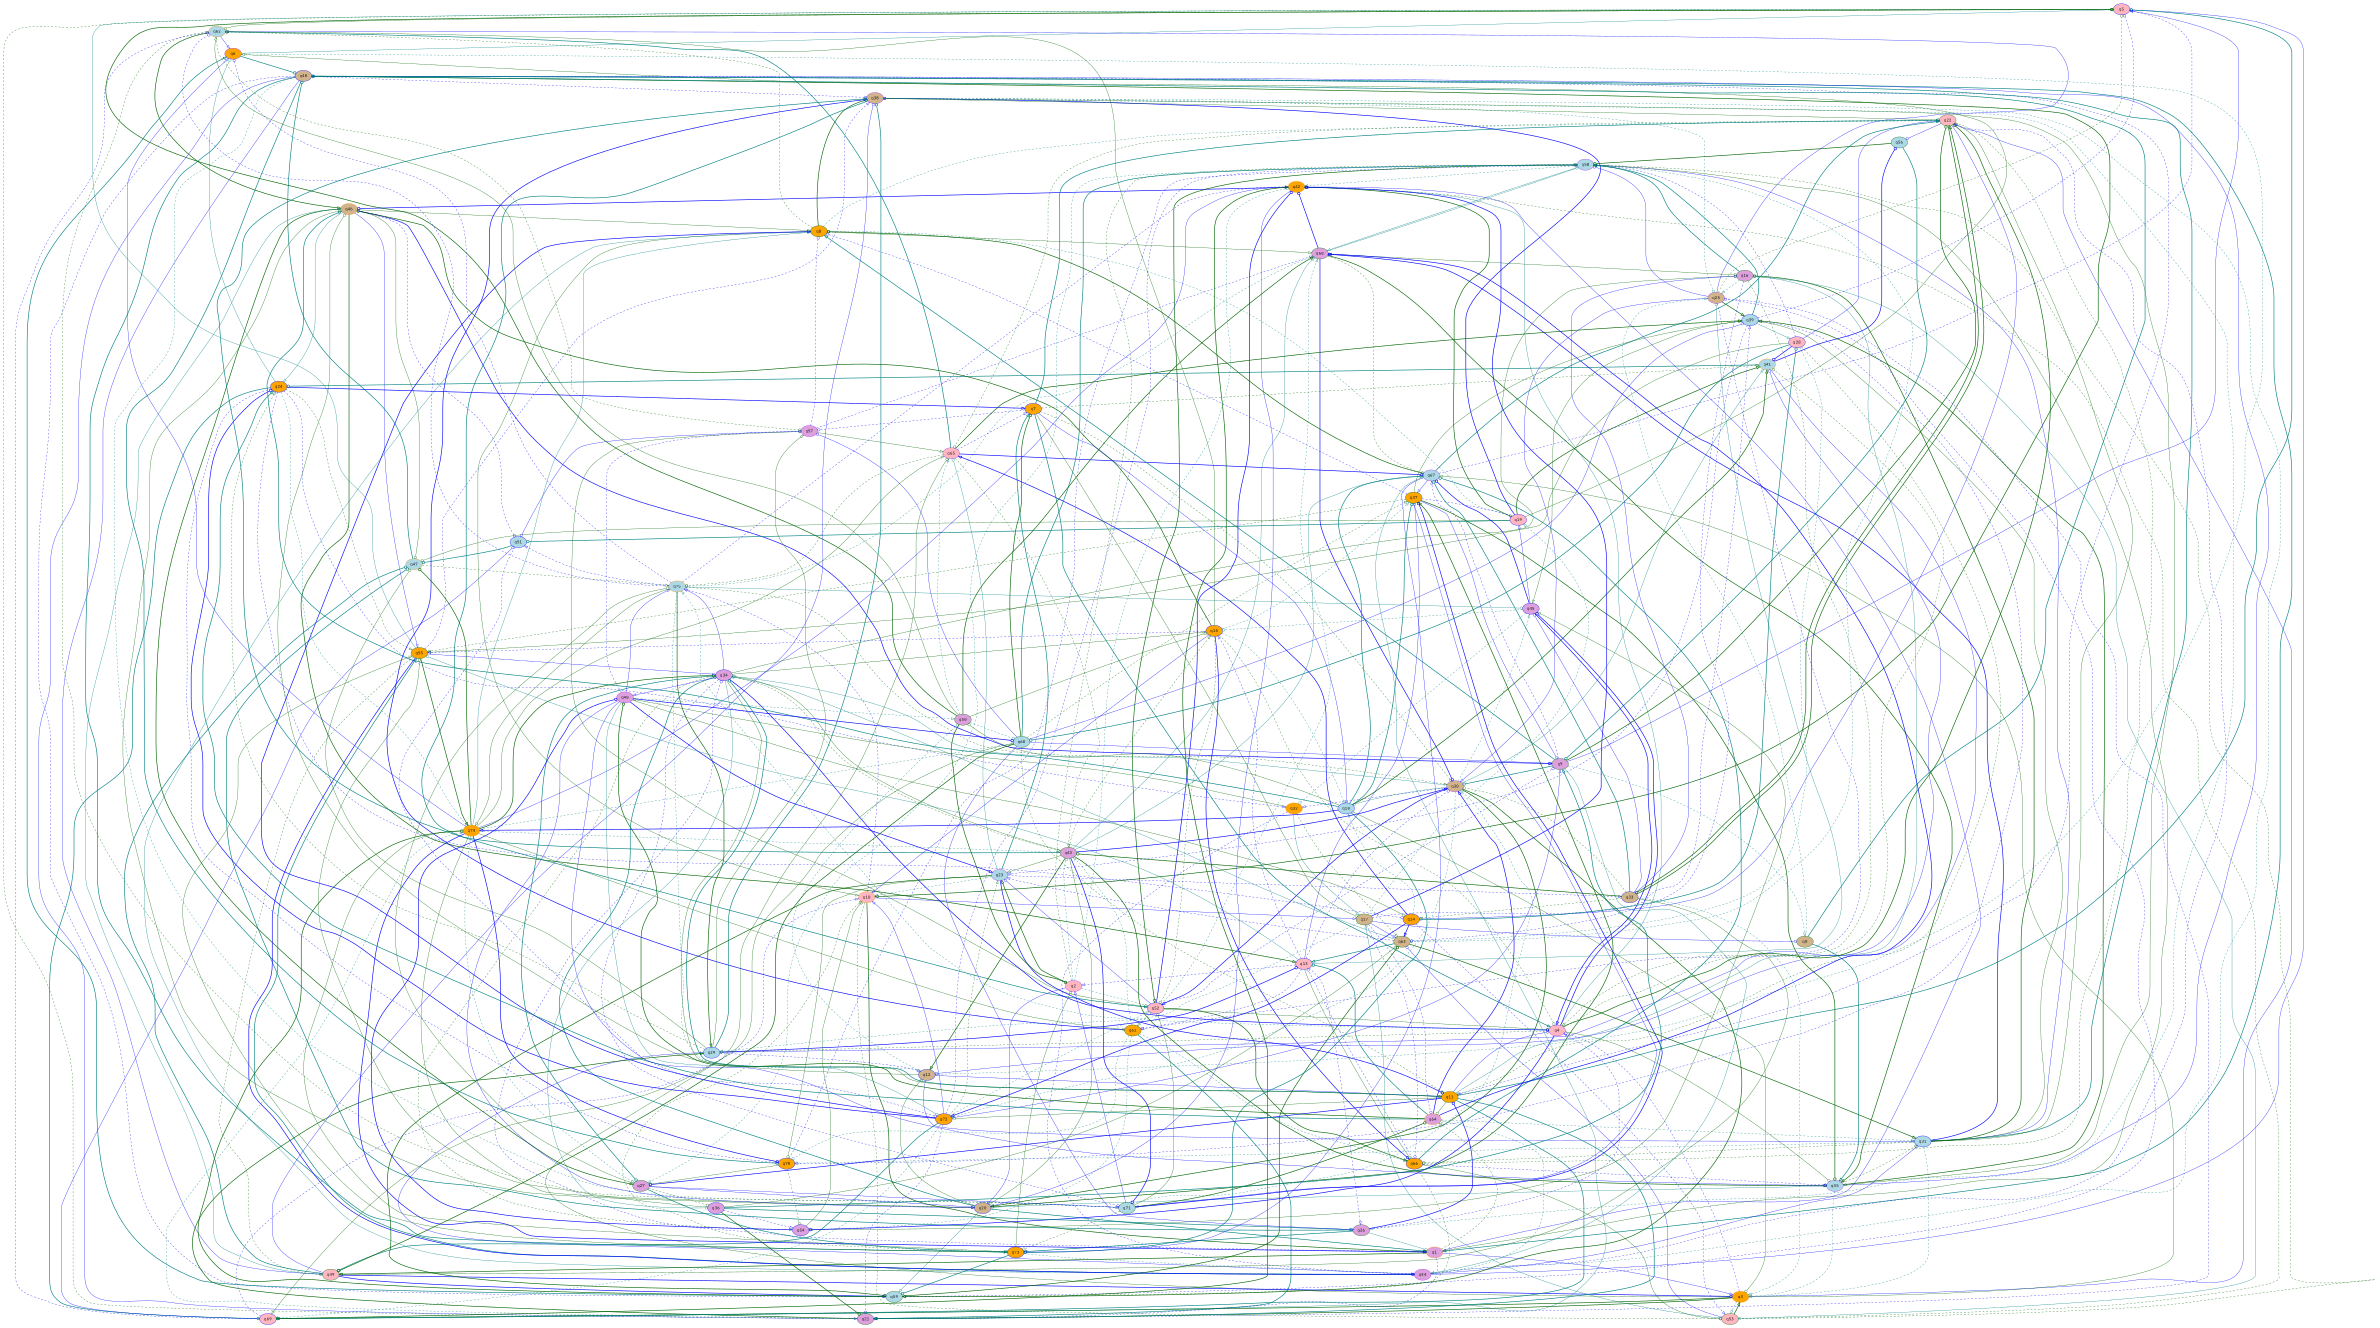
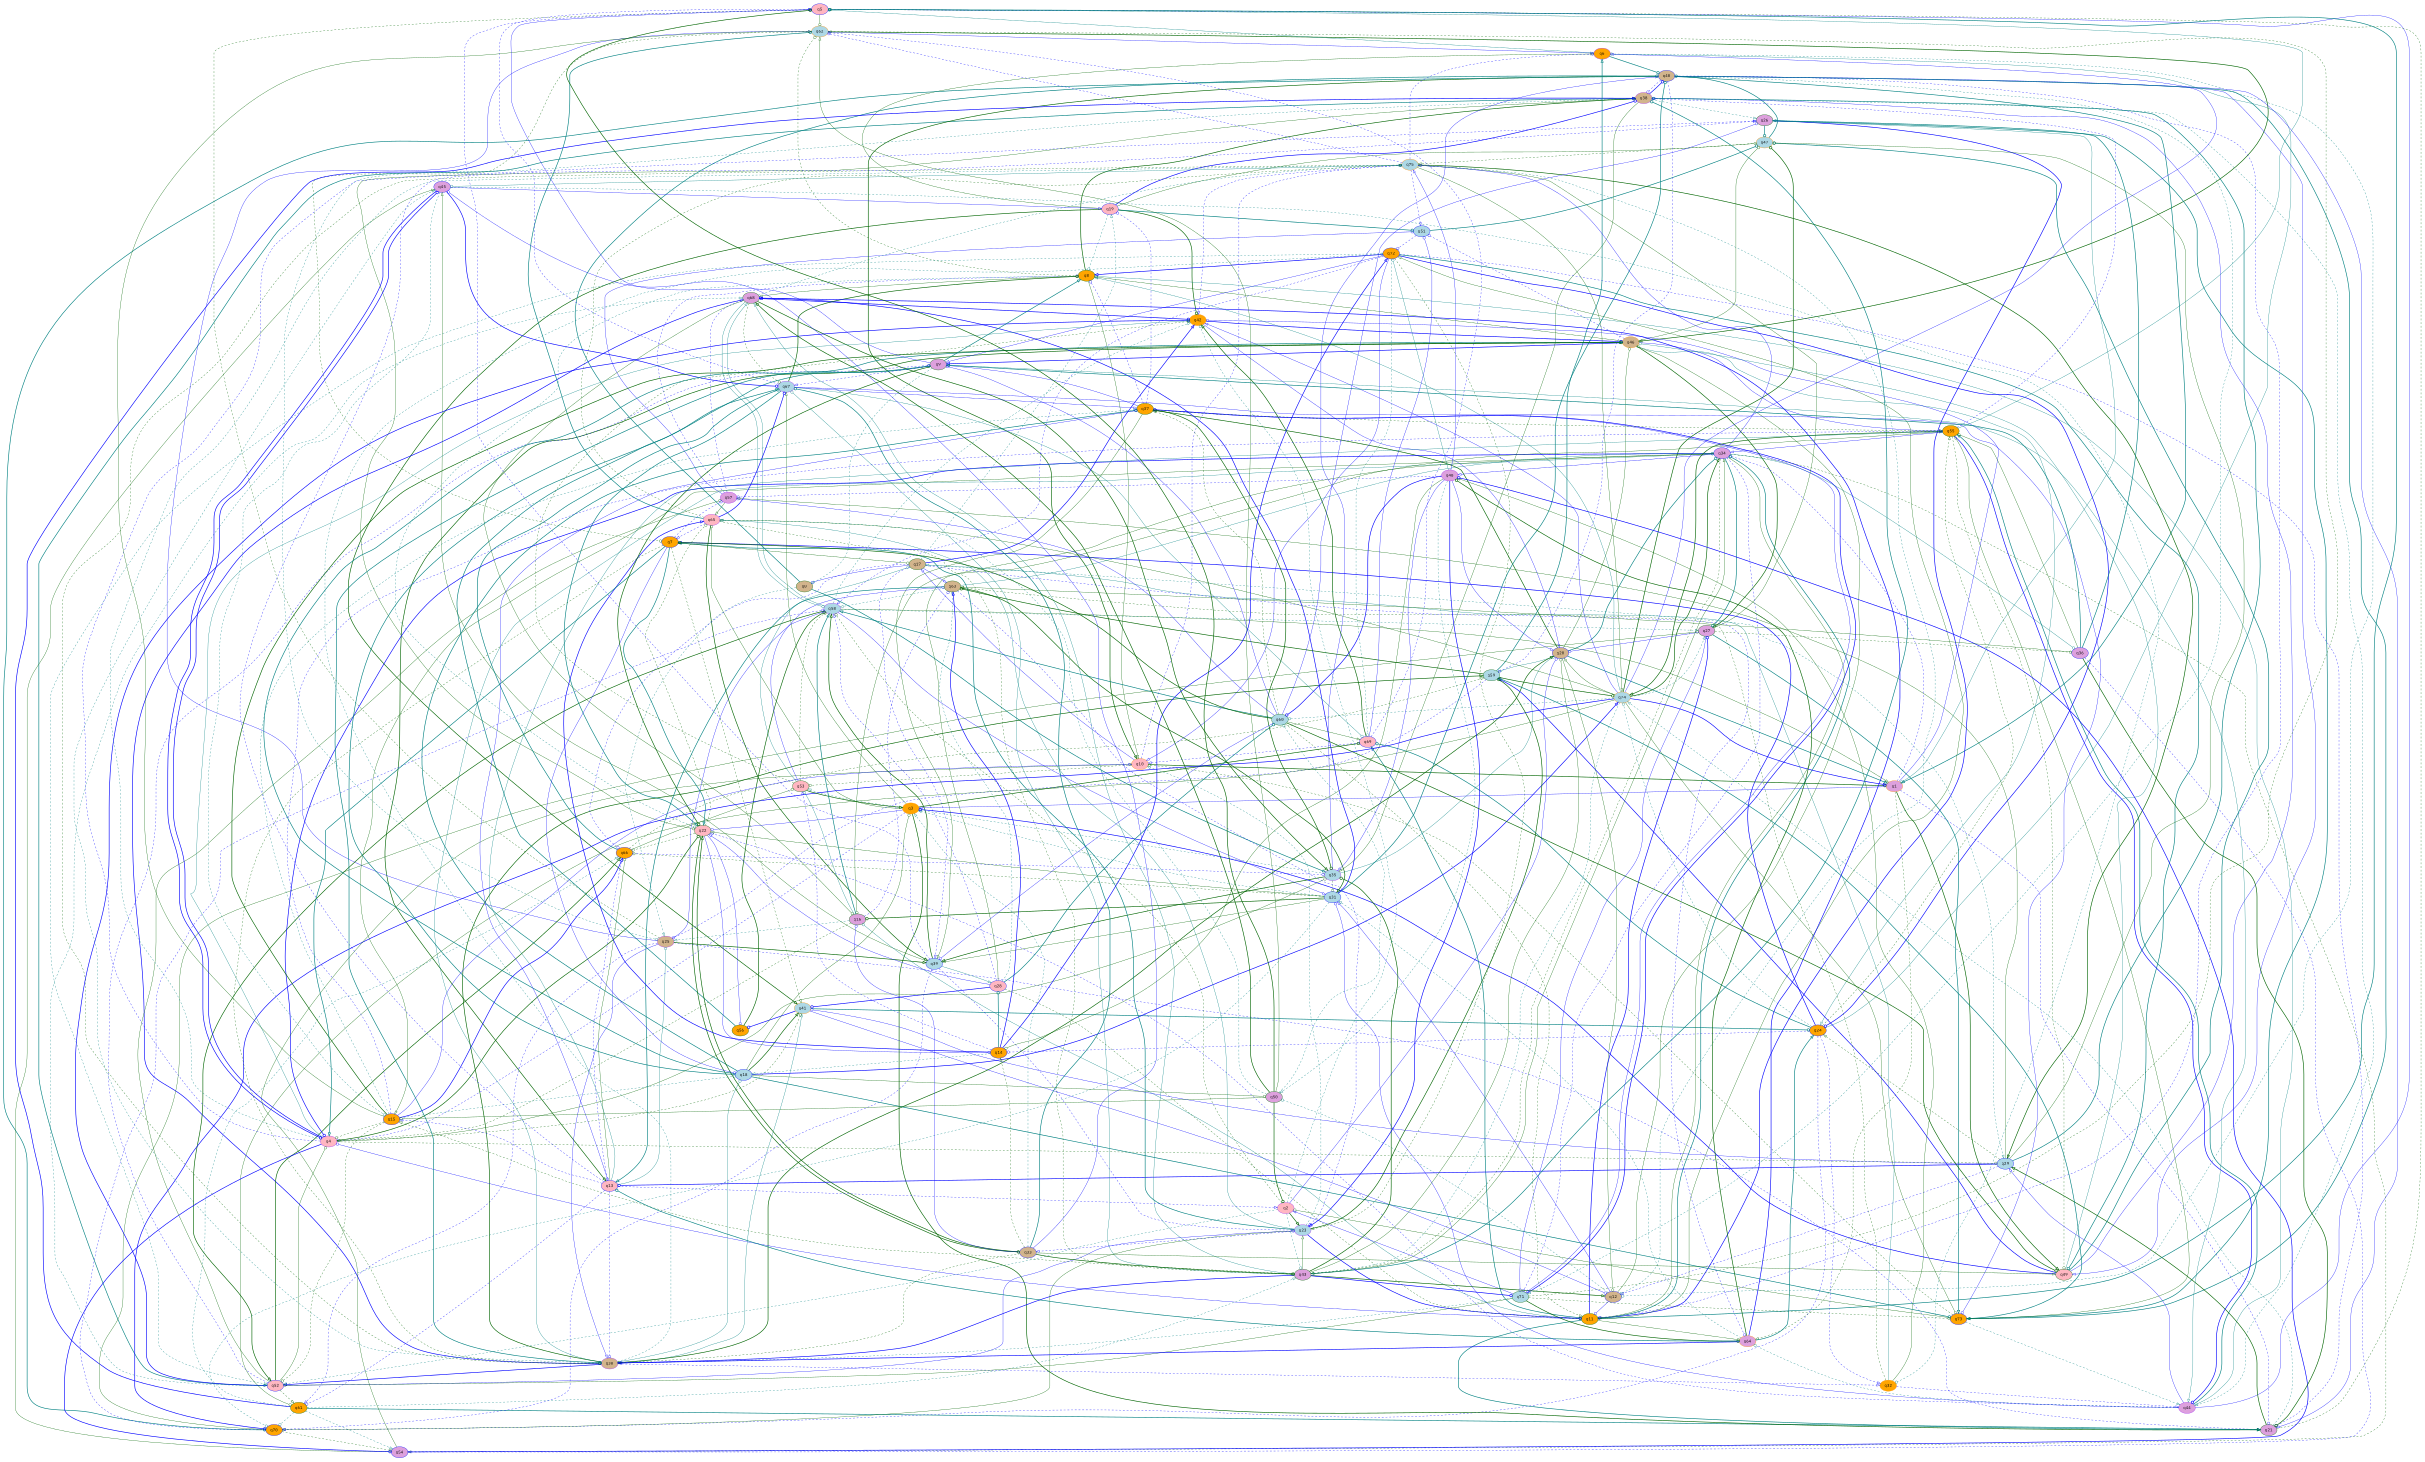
none -> (1656, 88)
(1899, 142) -> (740, 1030)
(1708, 221) -> (906, 787)
(531, 233) -> (315, 224)
(1649, 812) -> (190, 656)
(471, 831) -> (1622, 697)
(1566, 1186) -> (342, 190)
